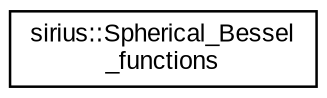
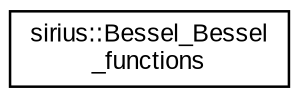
(163, 49) -> (149, 49)
